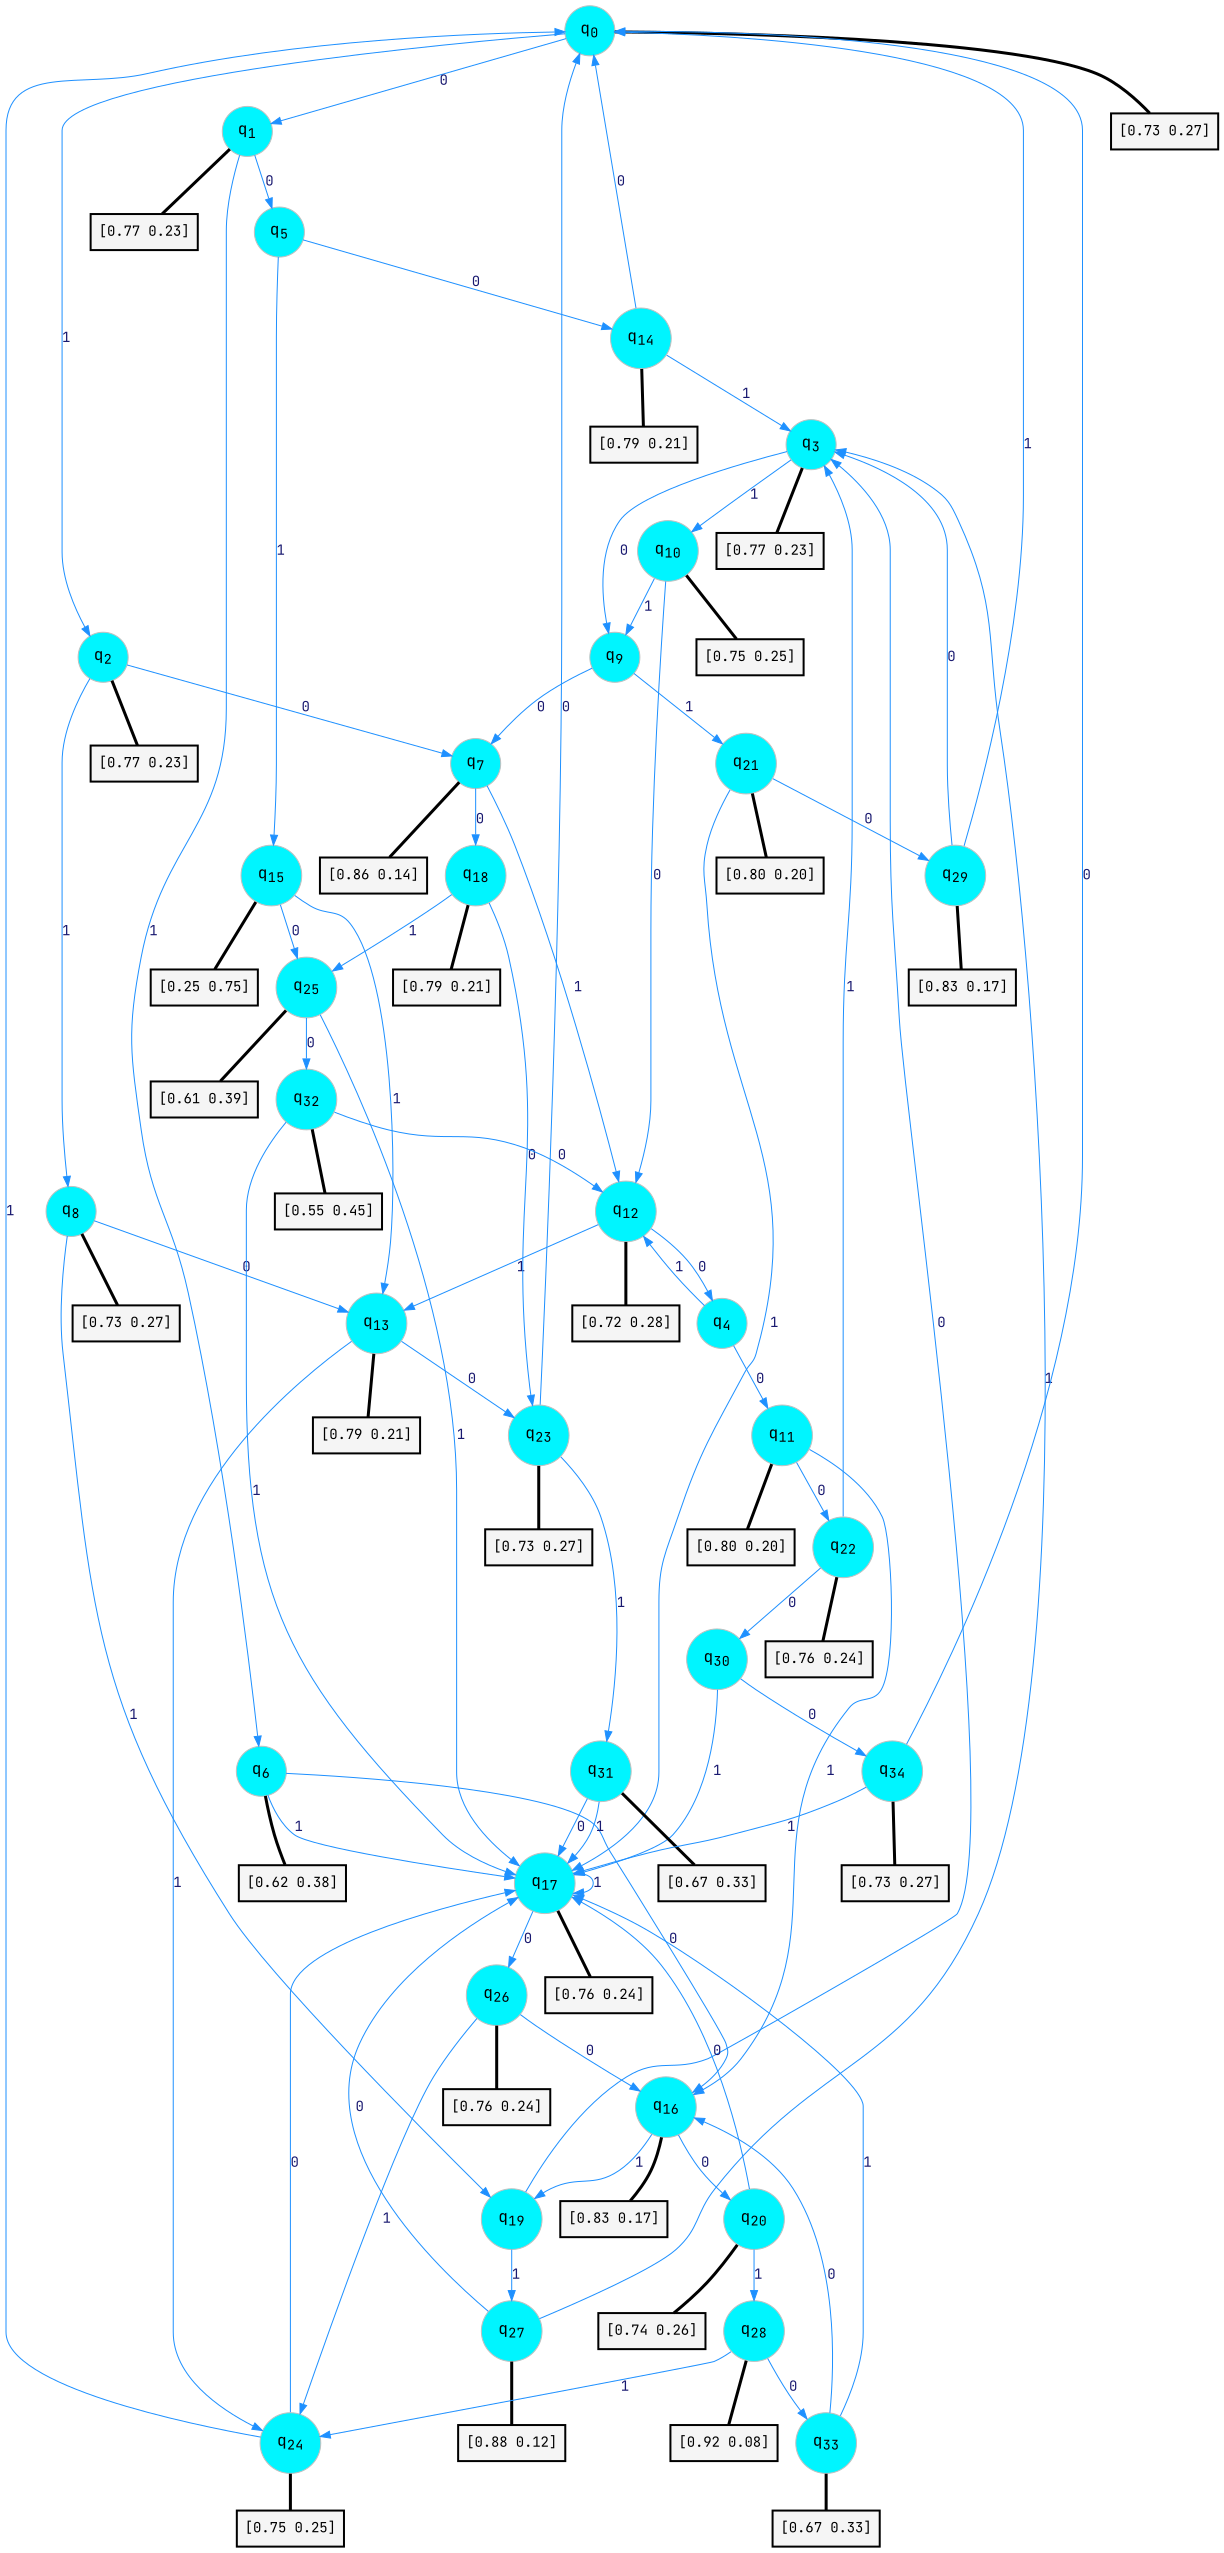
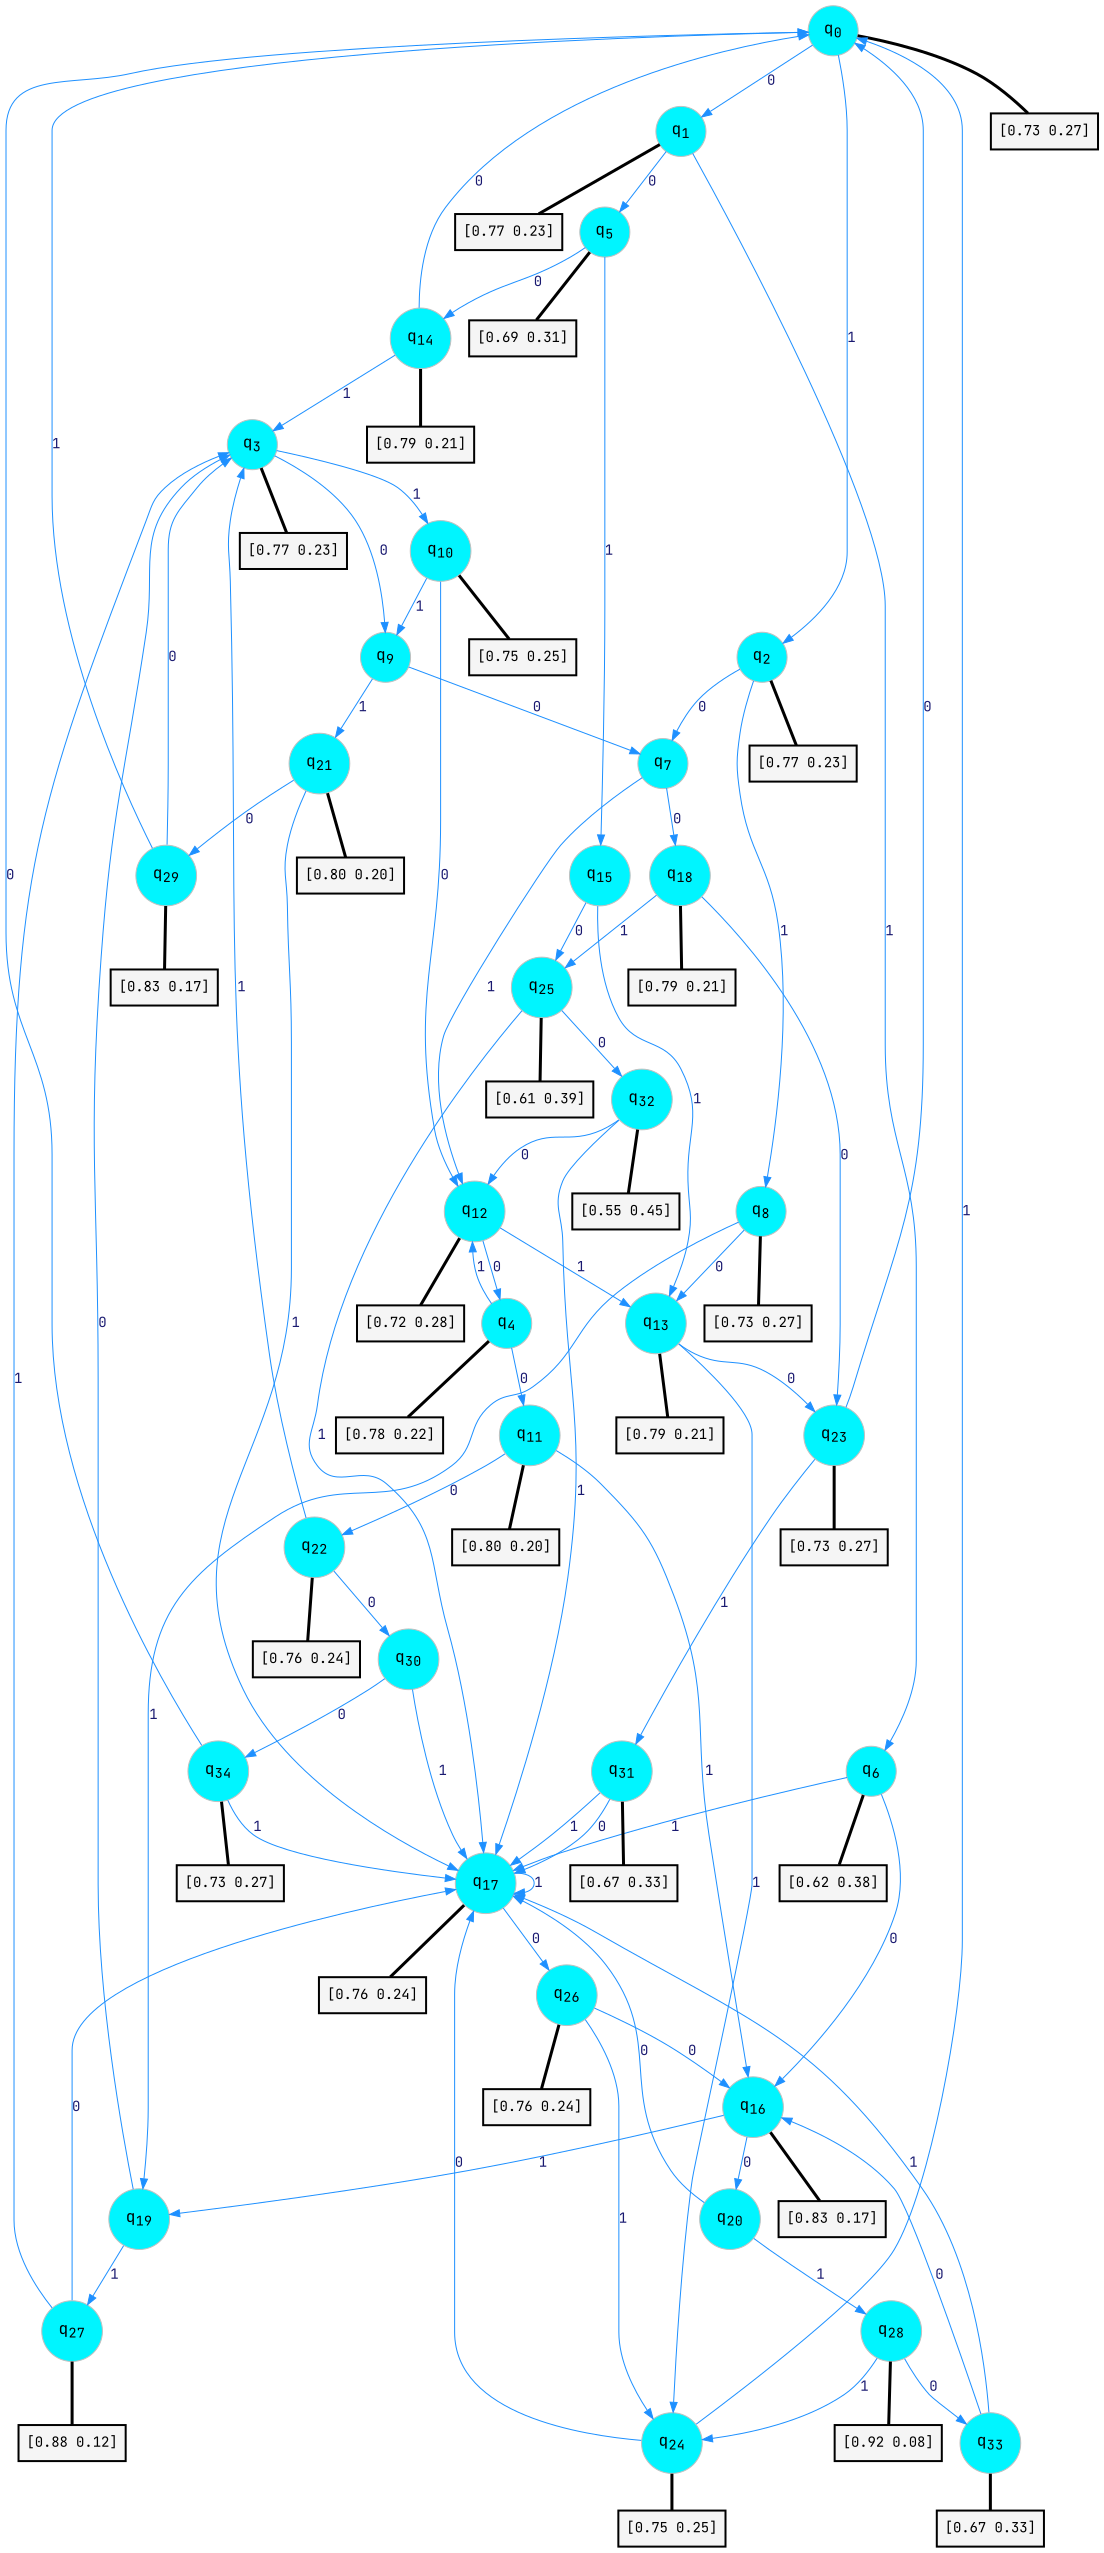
none -> (523, 338)
(374, 876) -> none
(204, 987) -> none
none -> (390, 1435)
(652, 2331) -> none
